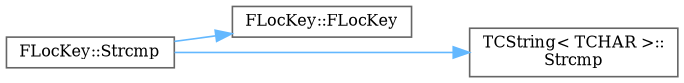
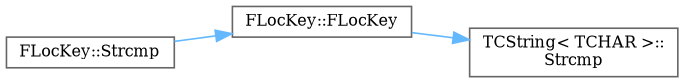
(314, 52) -> (432, 35)
